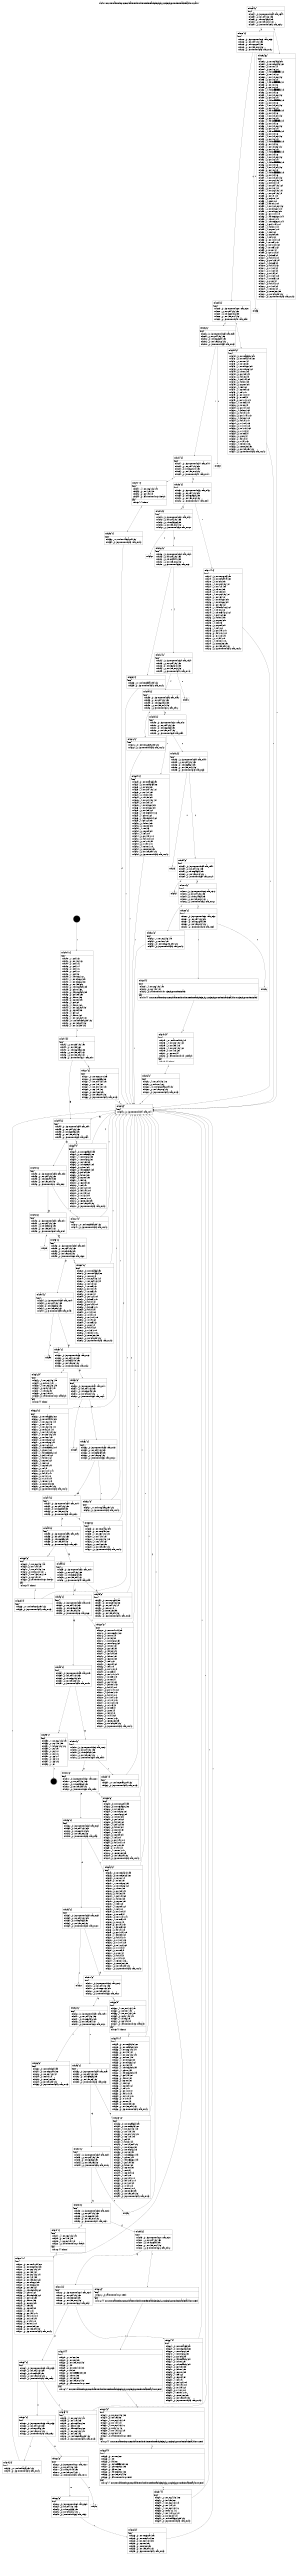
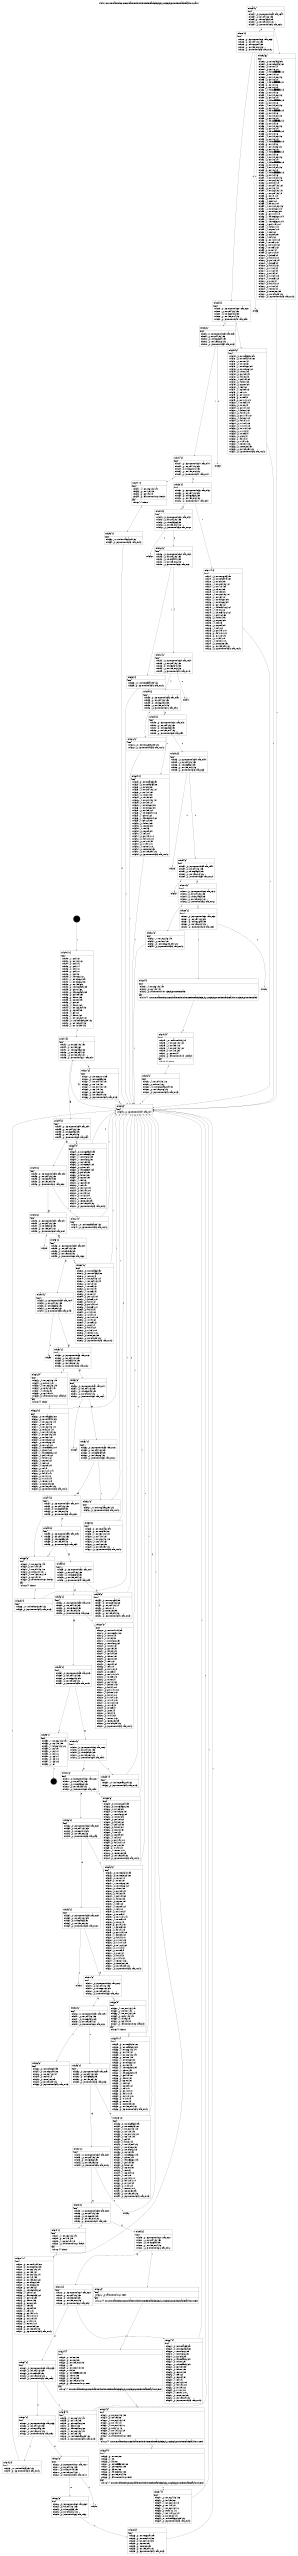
(103, 1115) -> (77, 1100)
(79, 1519) -> (36, 1535)
